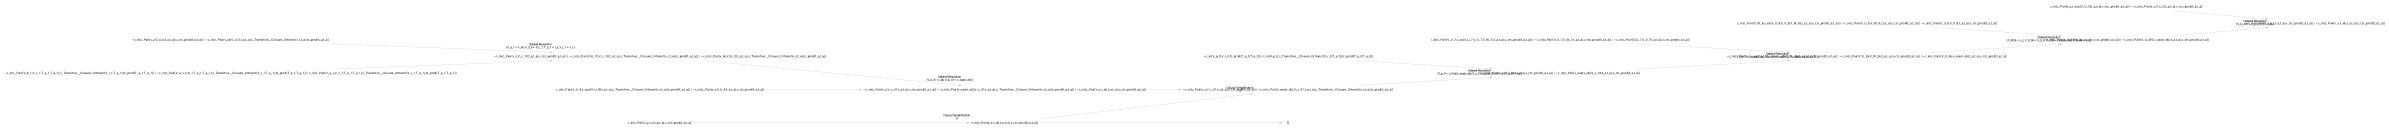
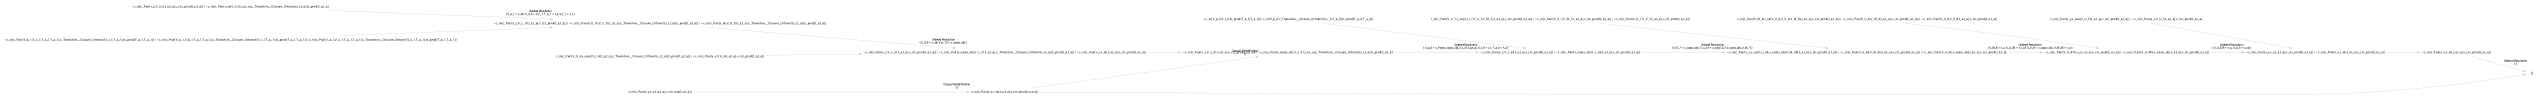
none -> (2456, 52)
(660, 123) -> (660, 92)
